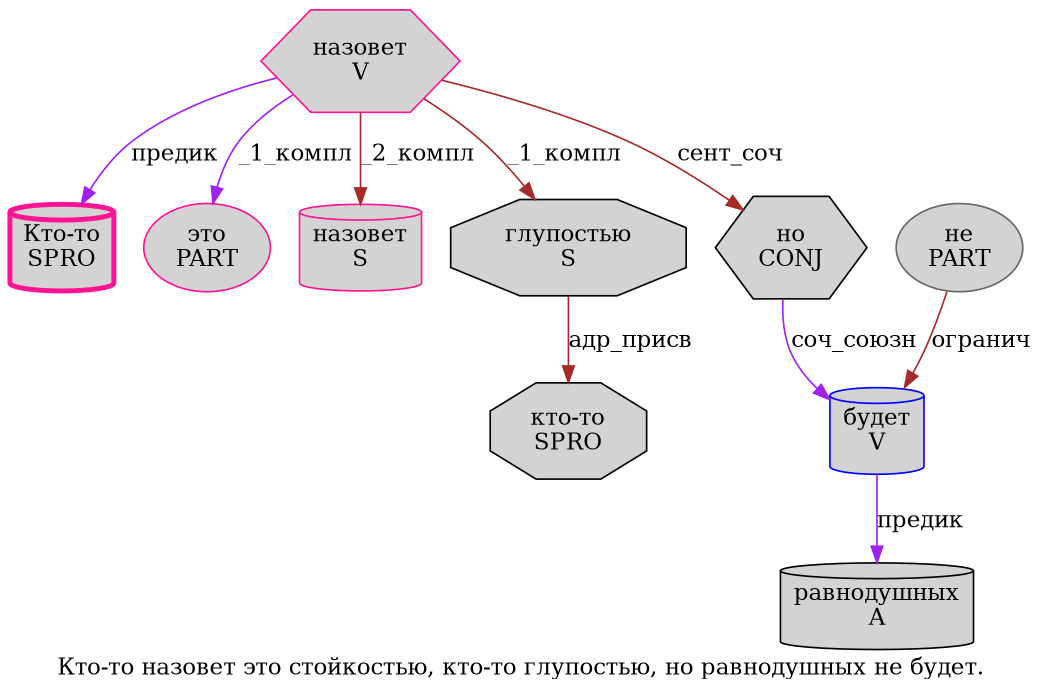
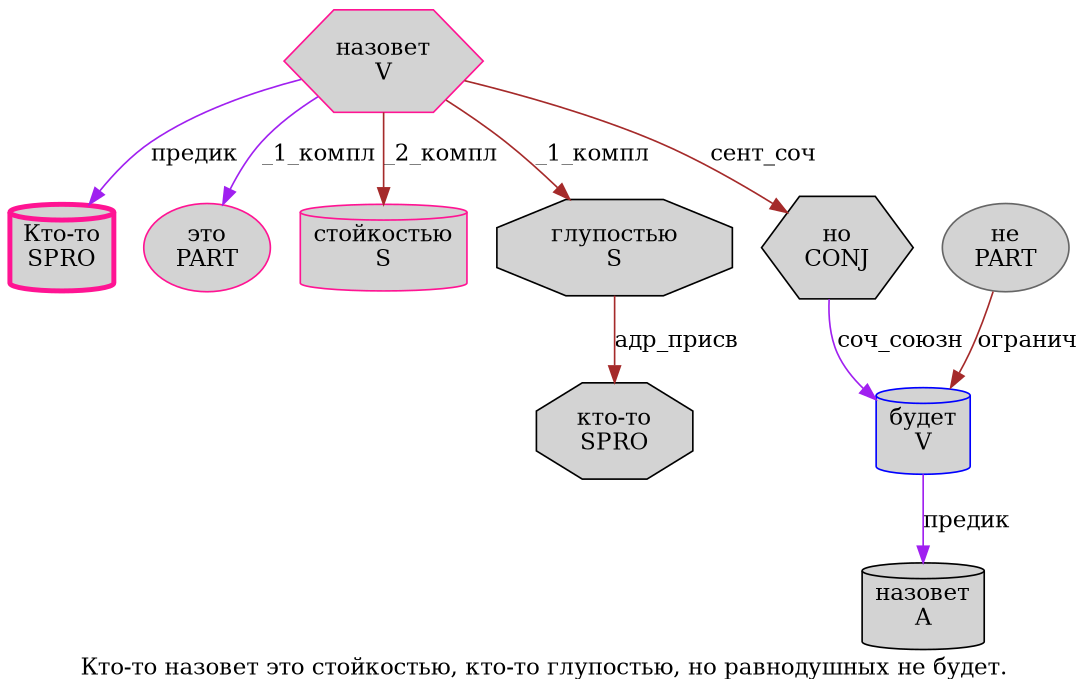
(361, 248) -> (384, 248)
(877, 606) -> (923, 606)
